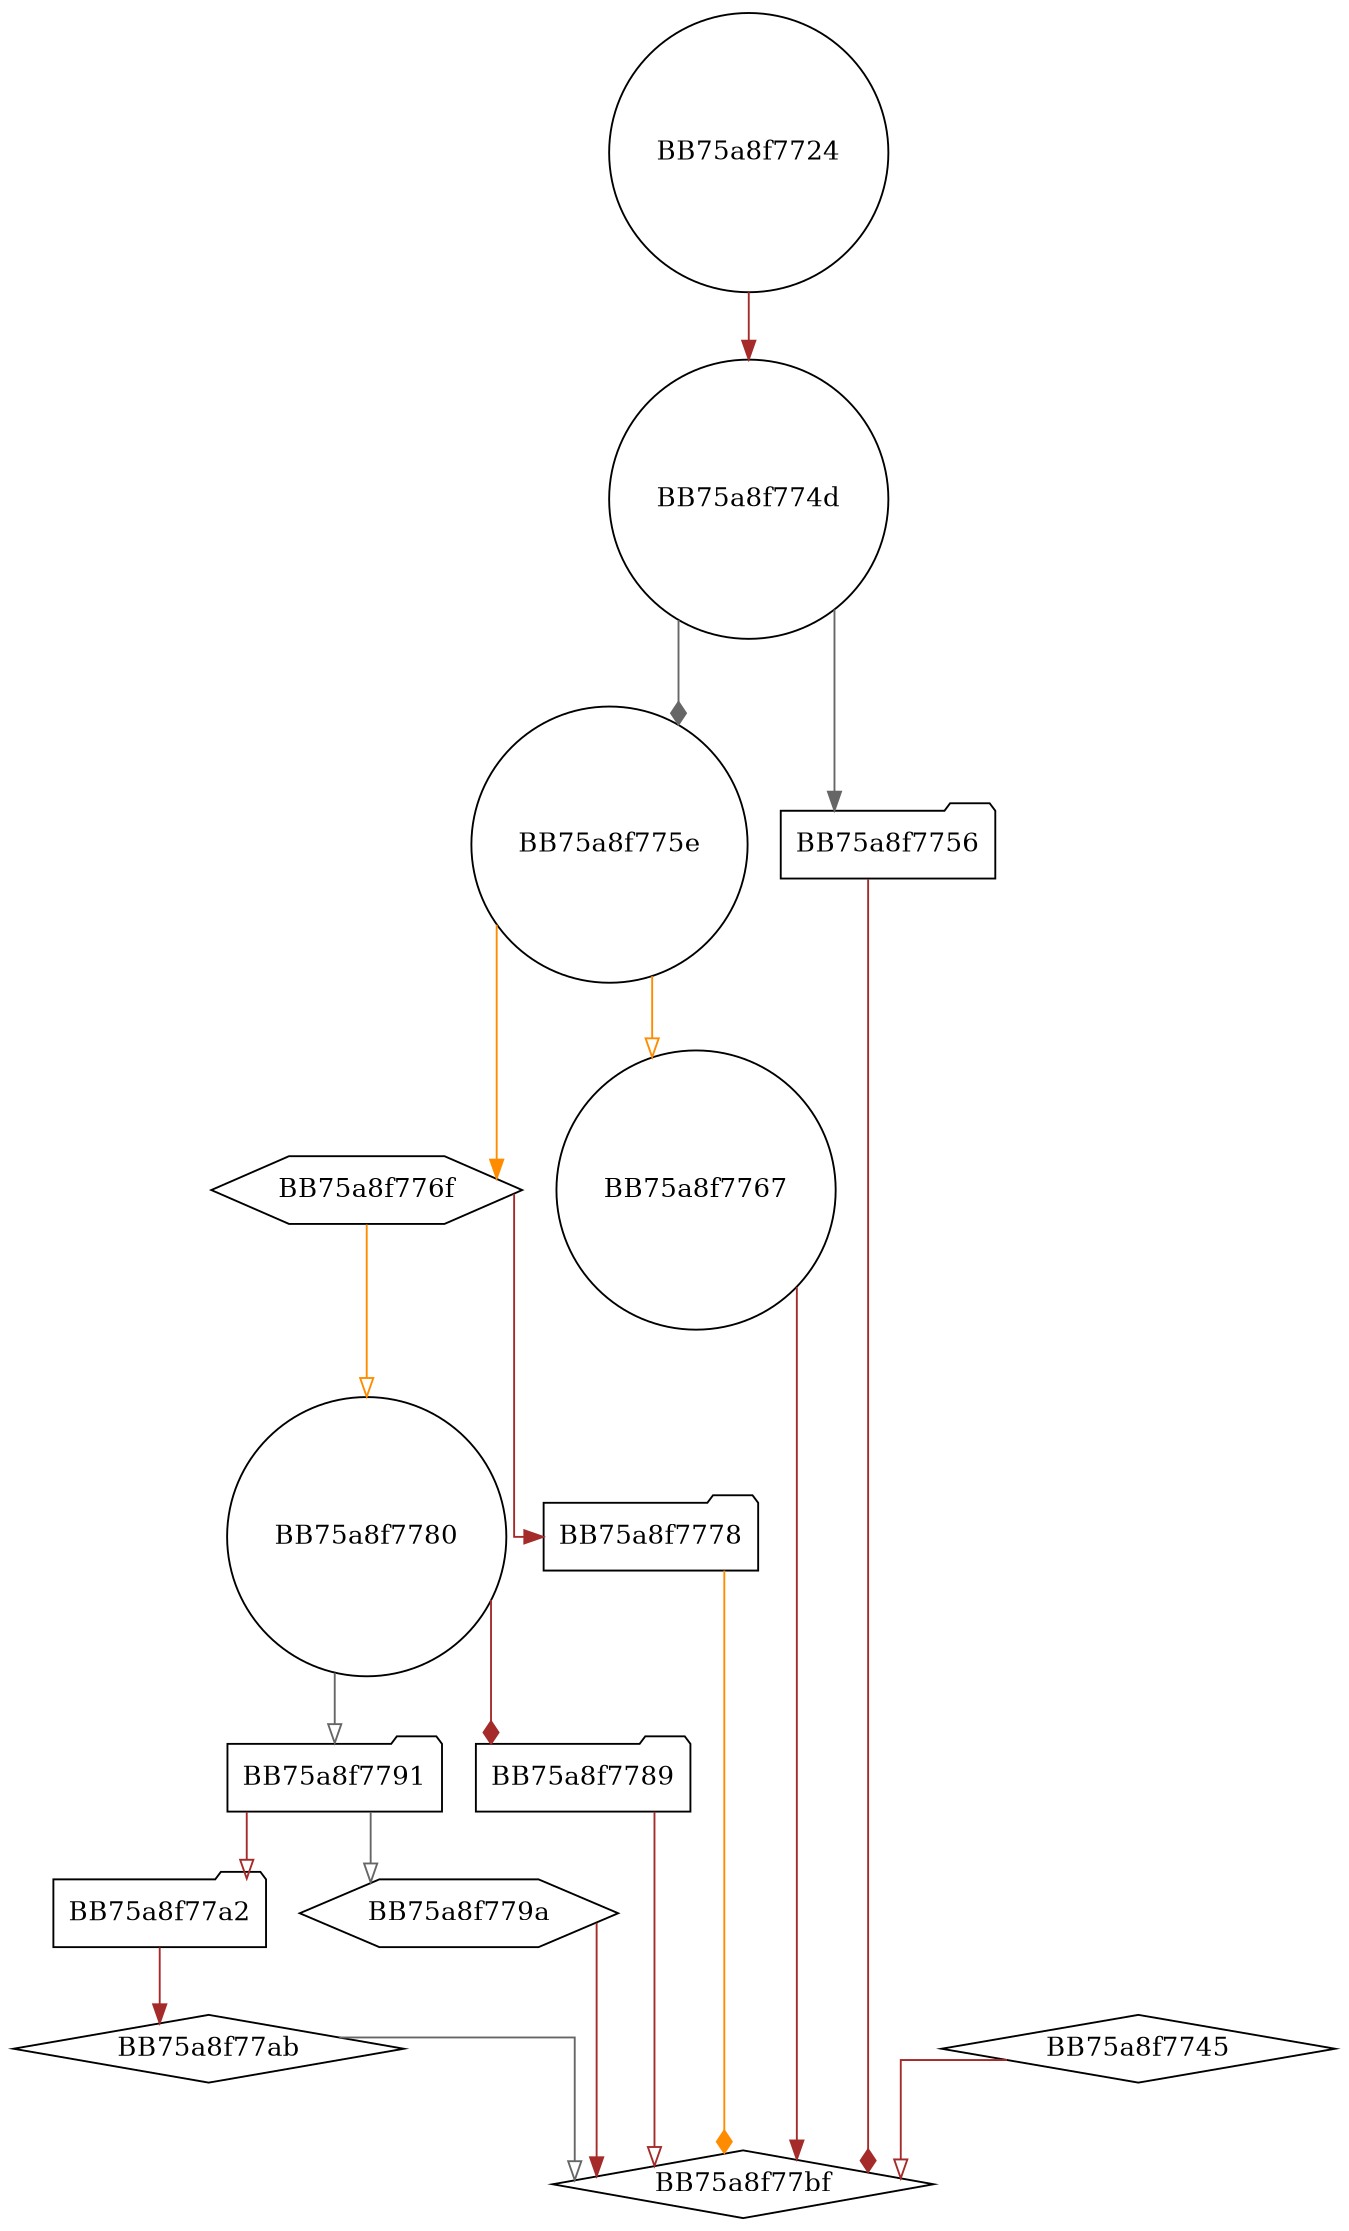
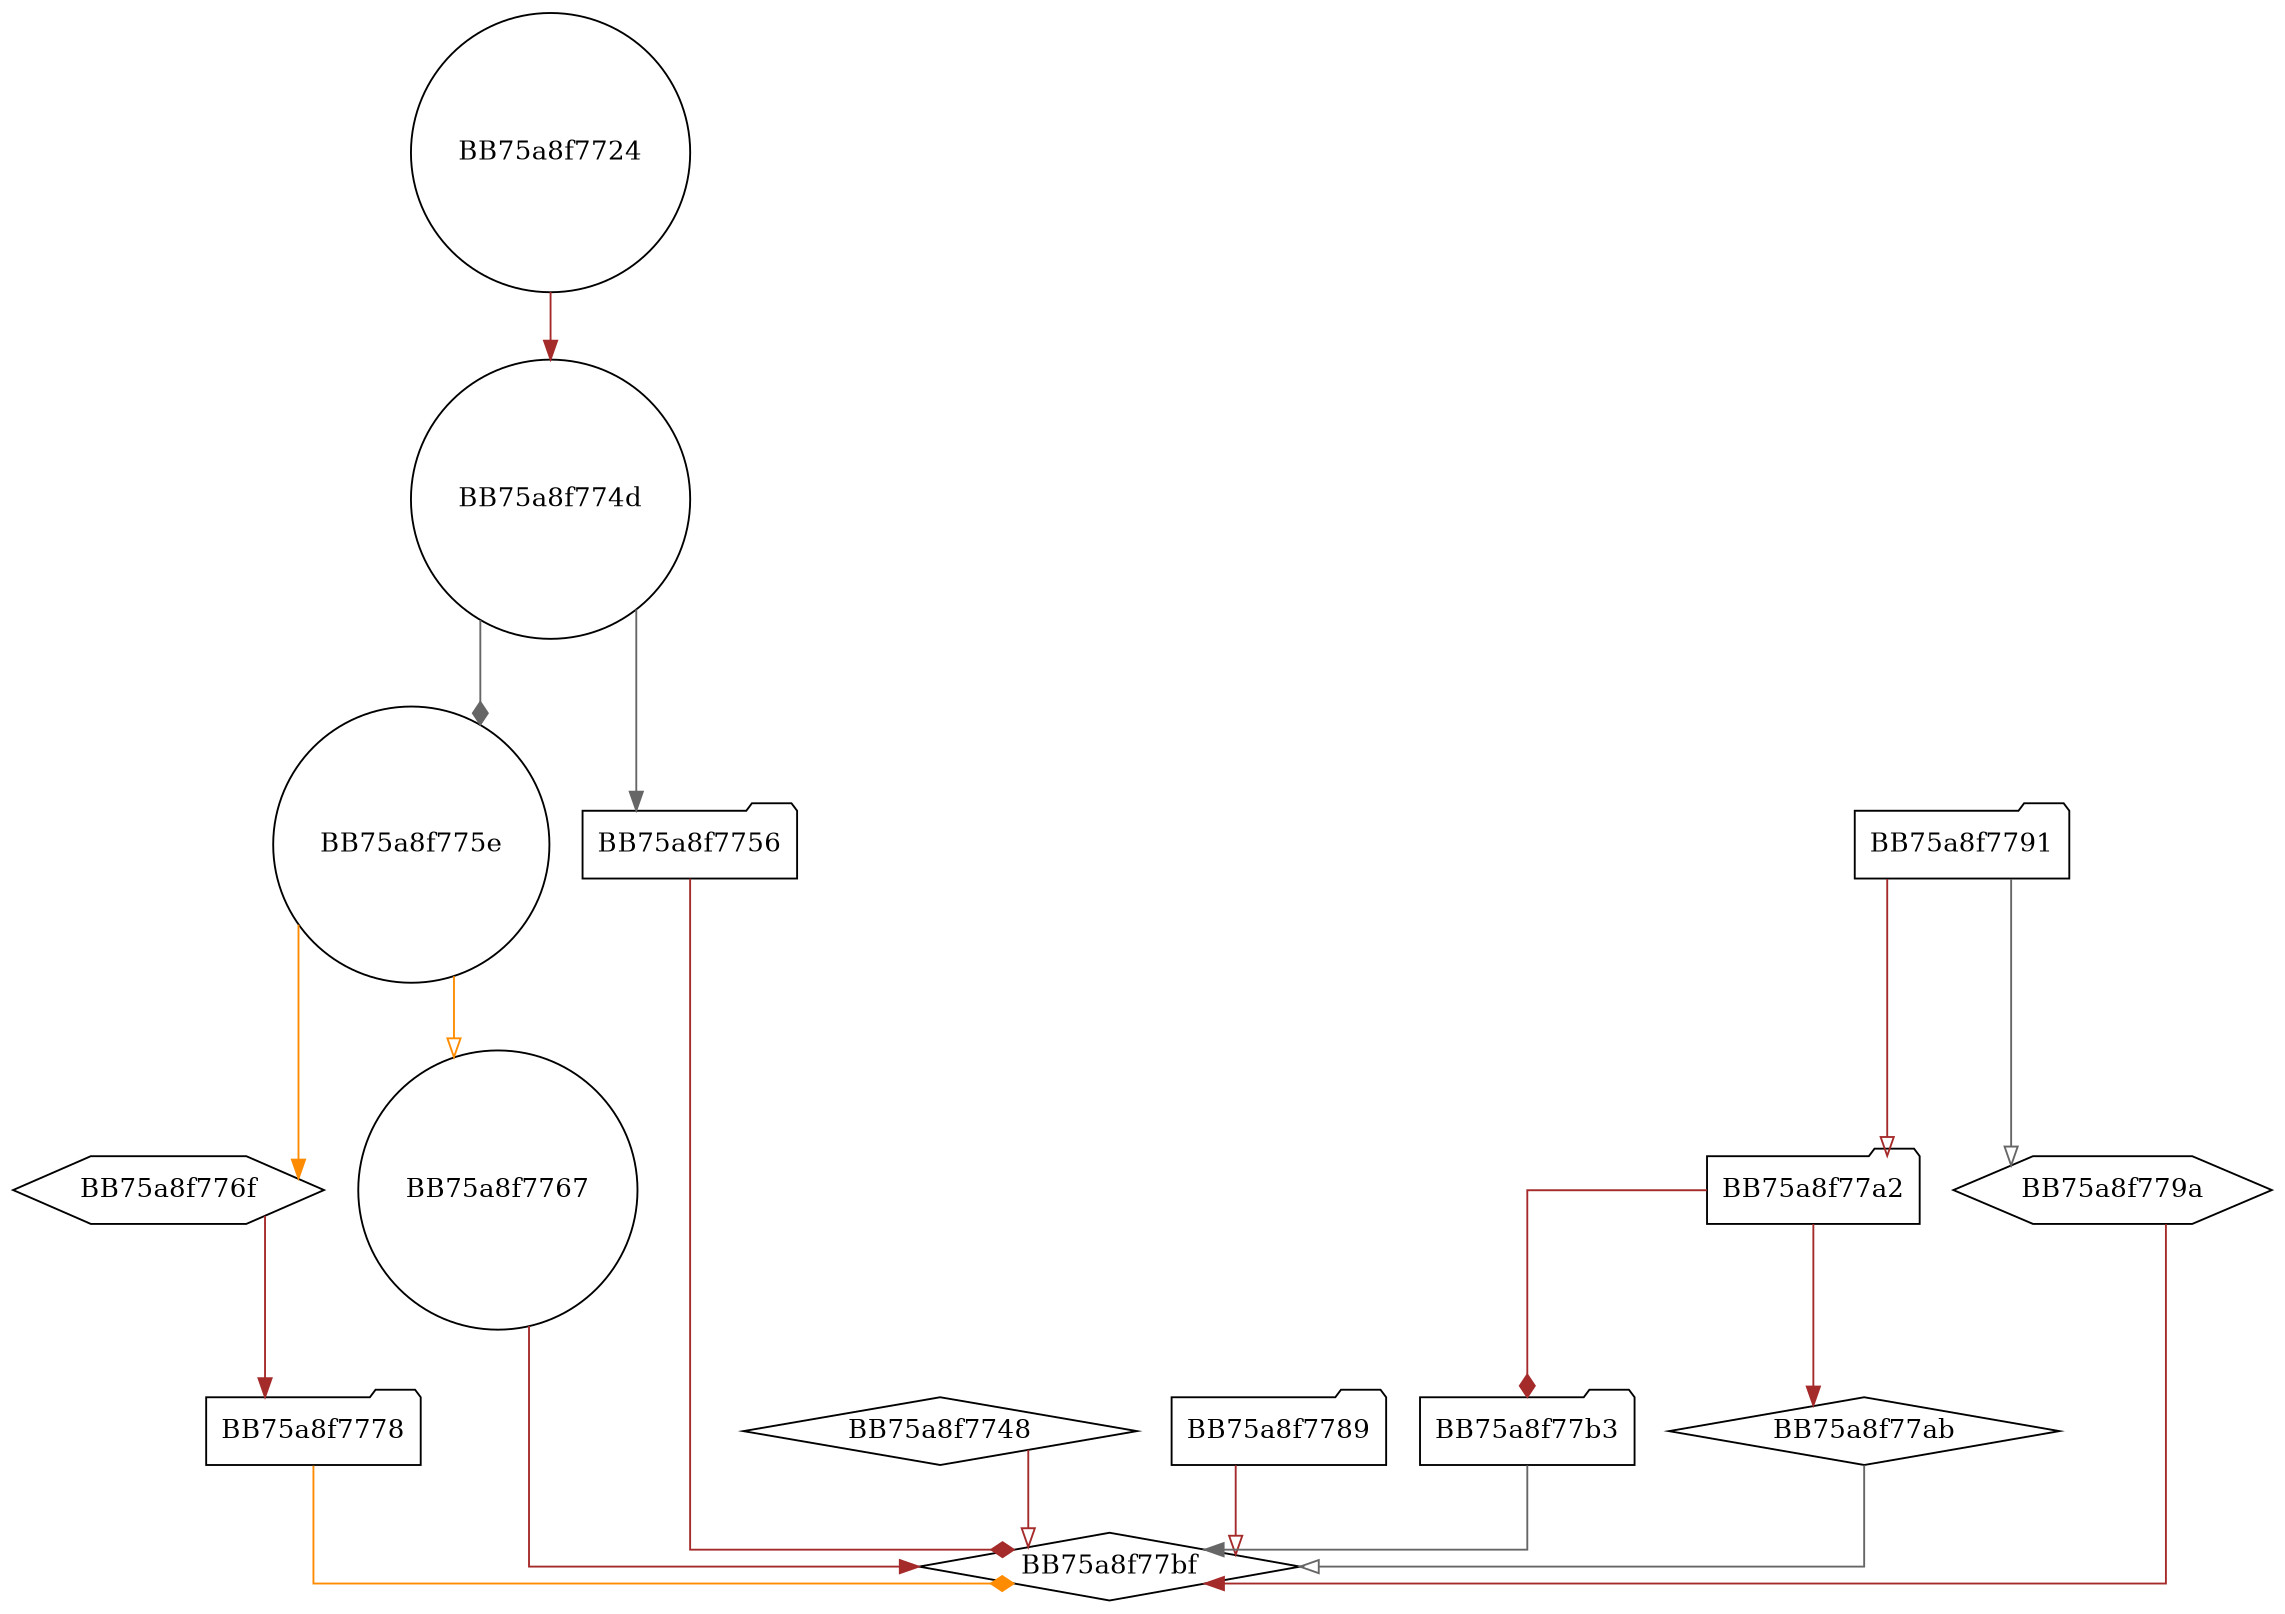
none -> (1527, 1431)
(367, 1537) -> none
(1138, 2049) -> (940, 1431)
